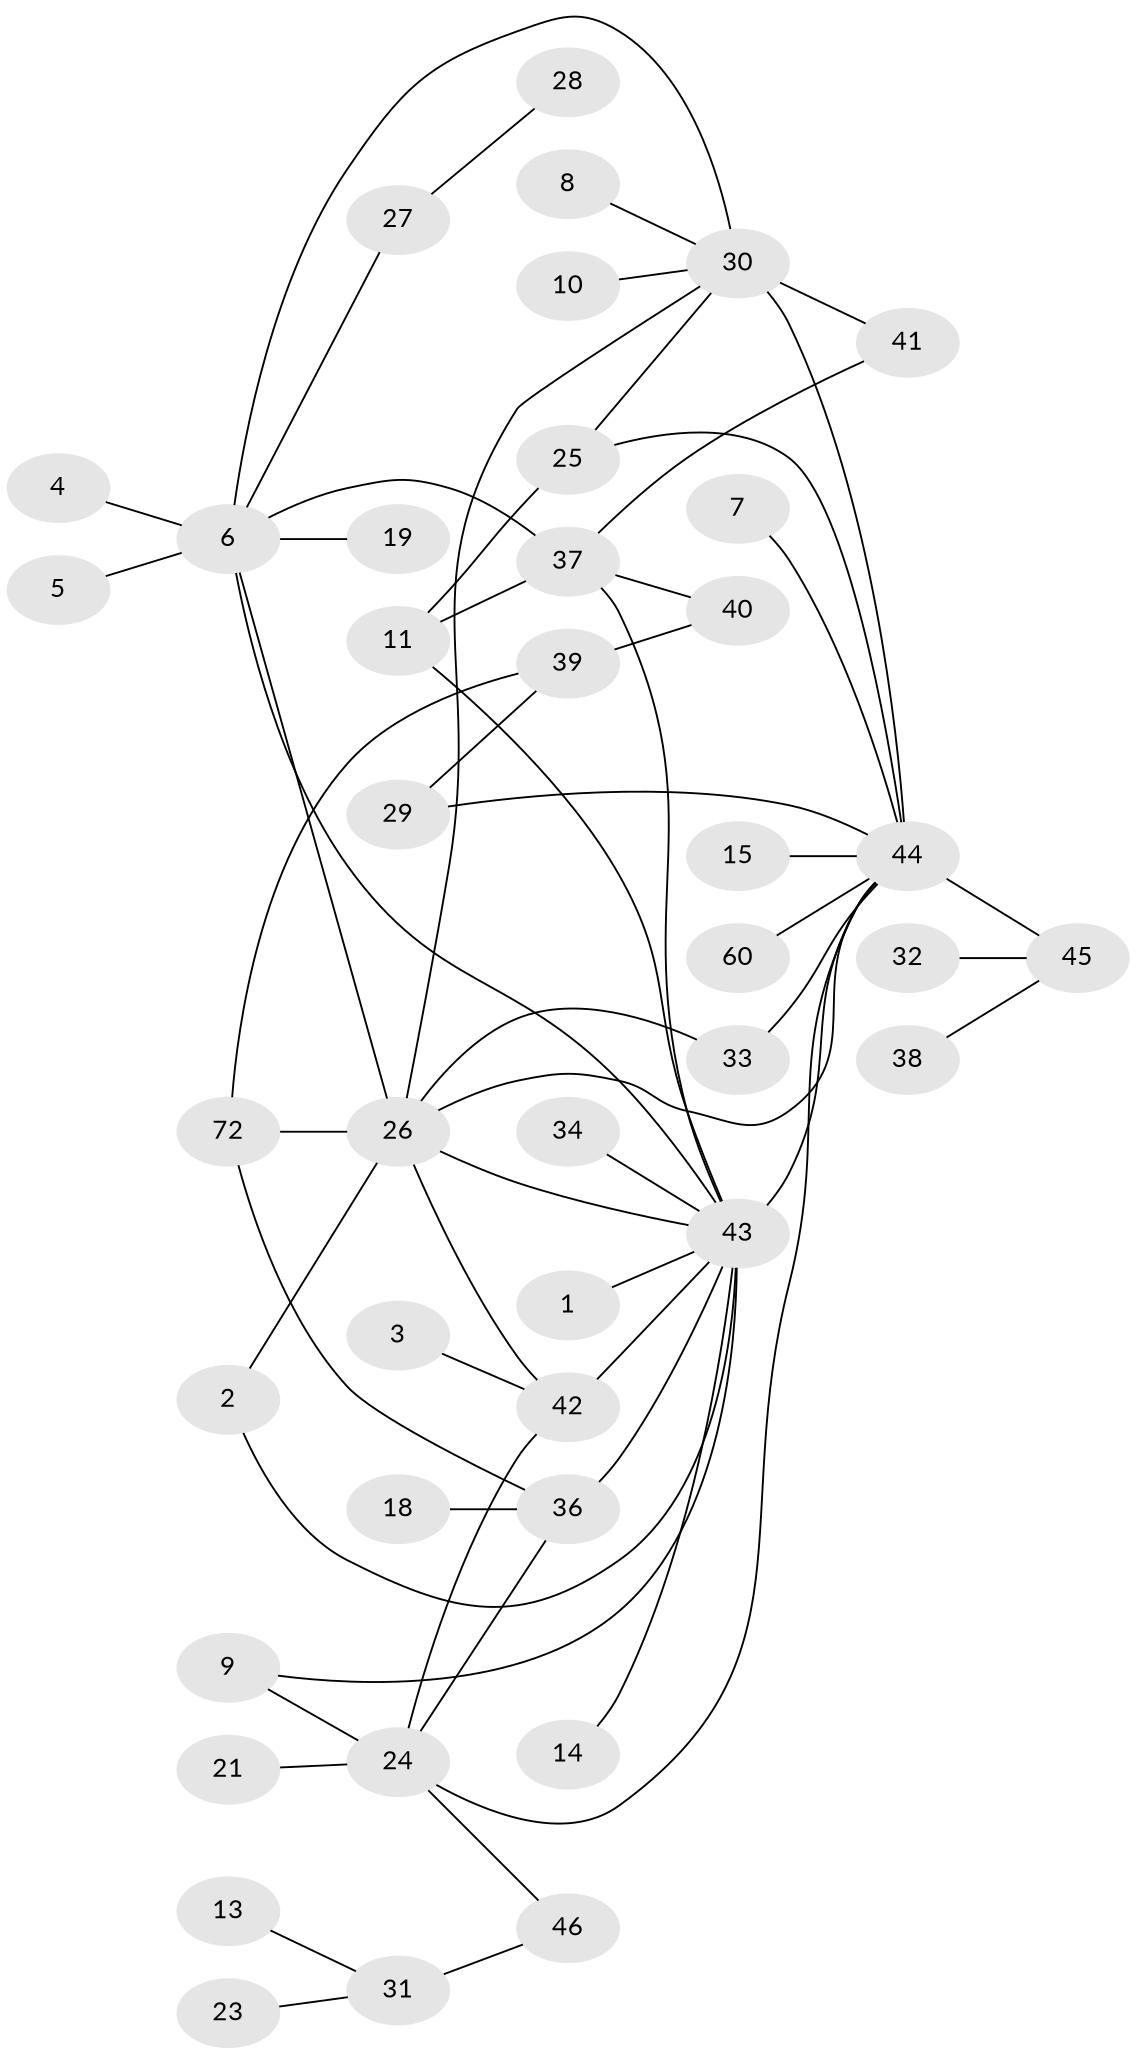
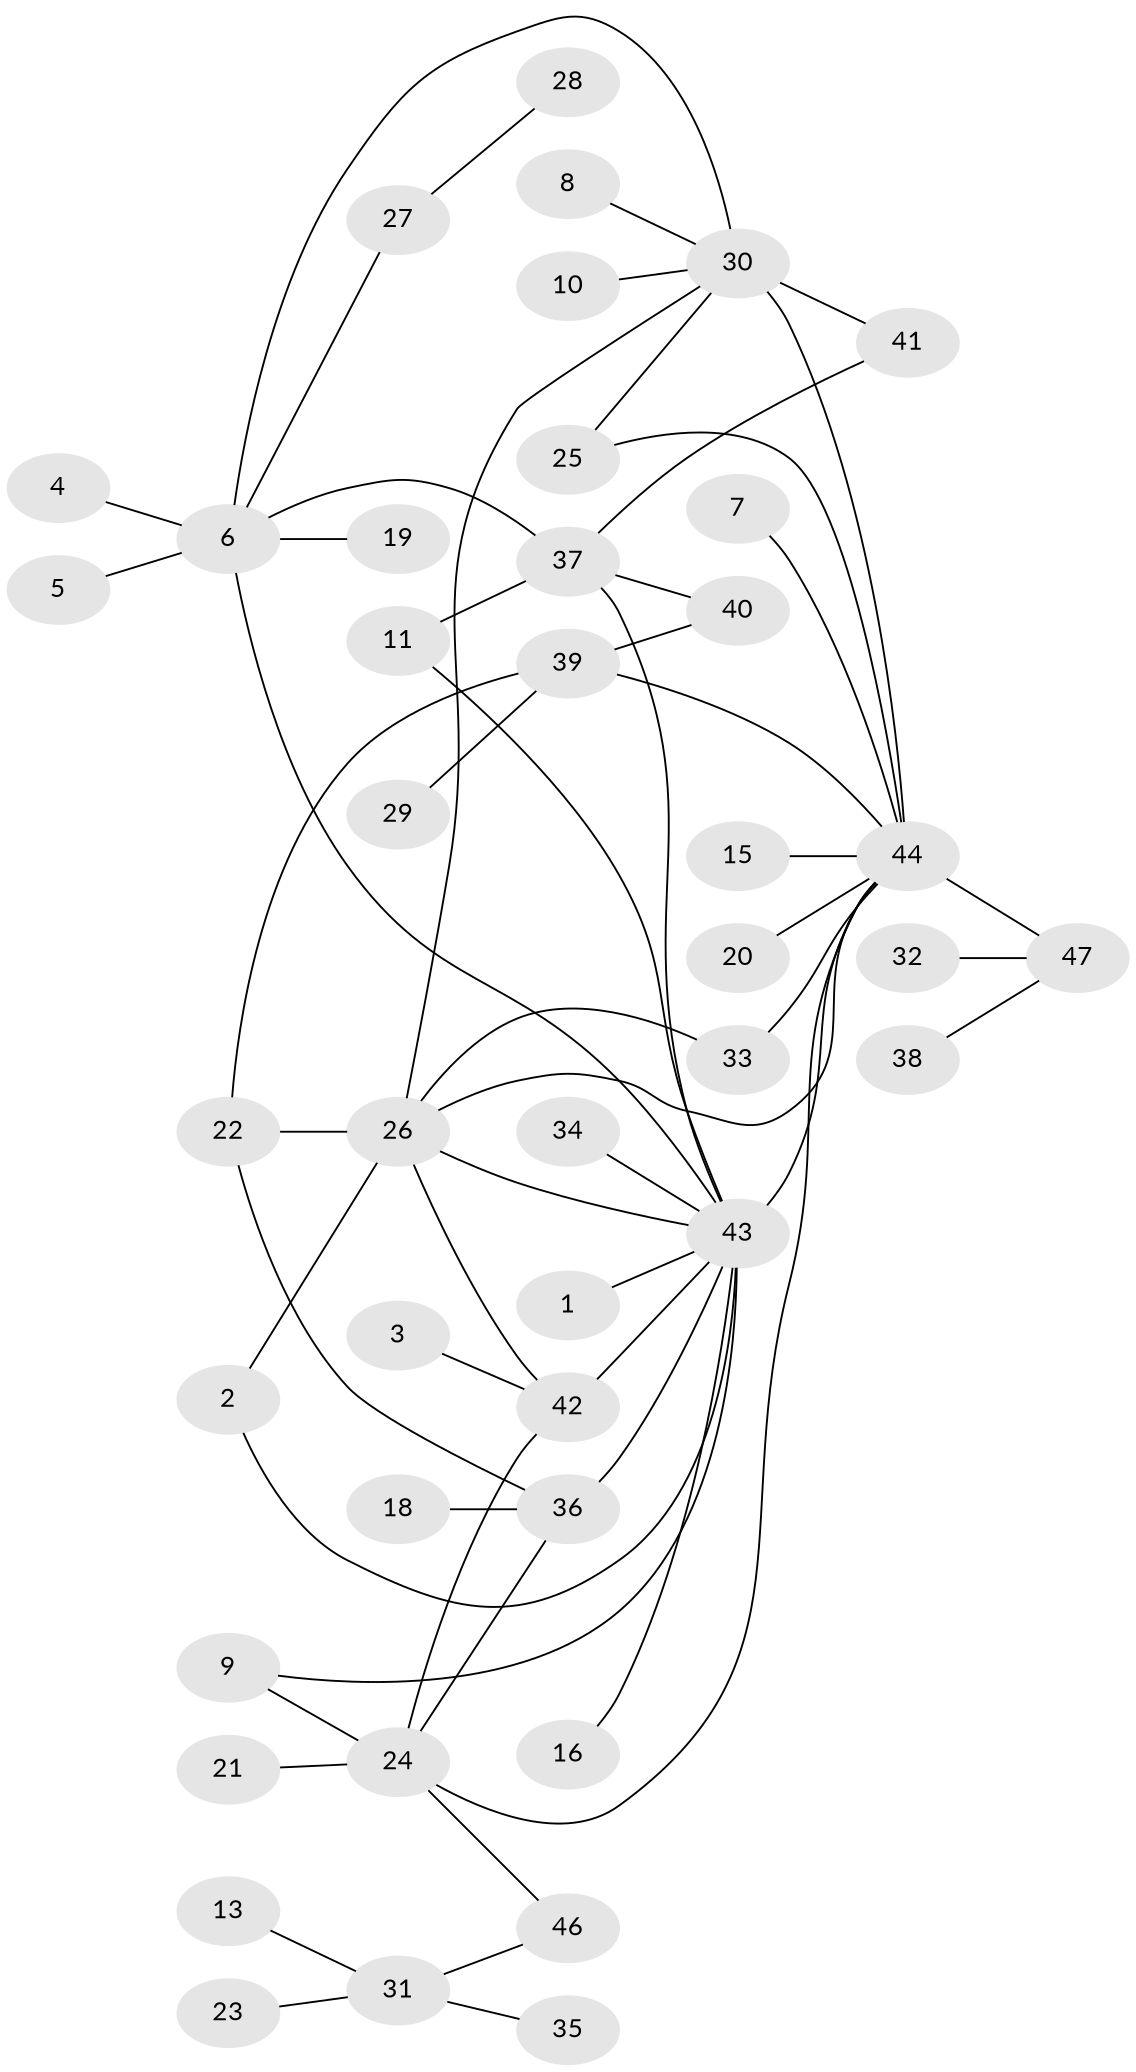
(483, 550) -> none
(650, 792) -> (763, 728)
(313, 836) -> none
(738, 958) -> (738, 958)
(1078, 958) -> (1078, 958)
(228, 1132) -> (228, 1132)
(568, 1755) -> (568, 1755)
none -> (568, 2030)
